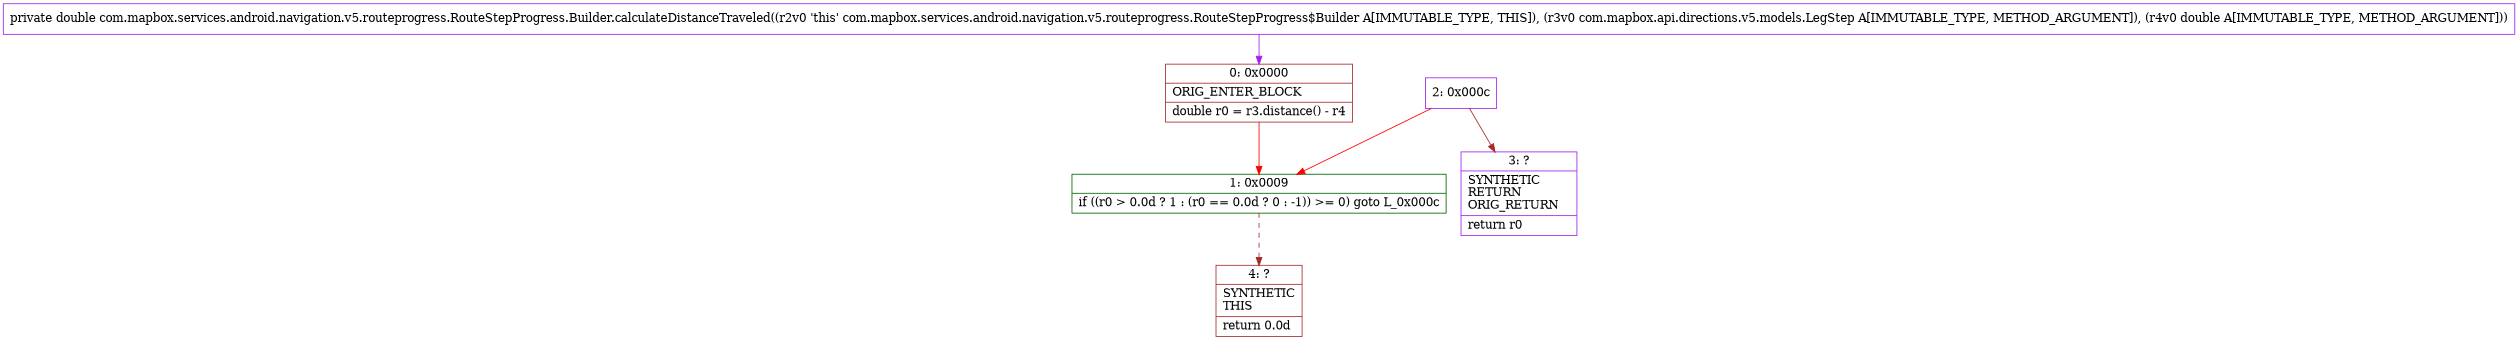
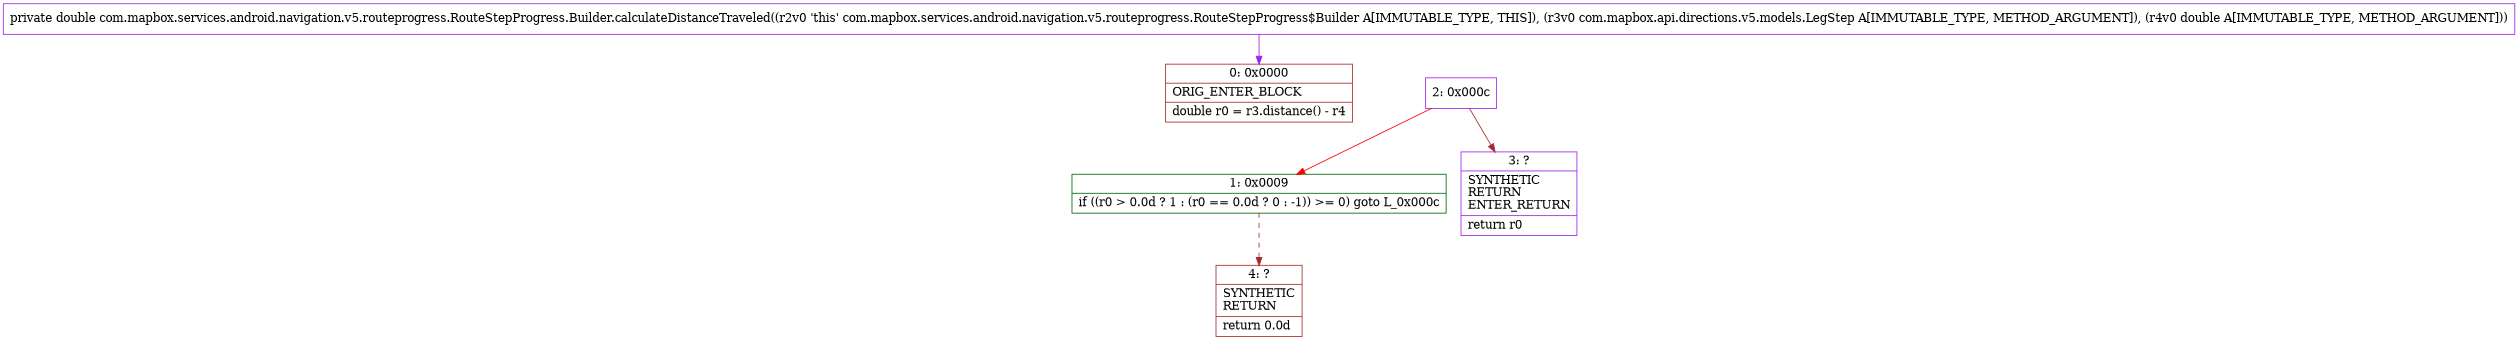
(1259, 144) -> none
(1513, 205) -> (1519, 205)
(1238, 306) -> (1250, 306)
